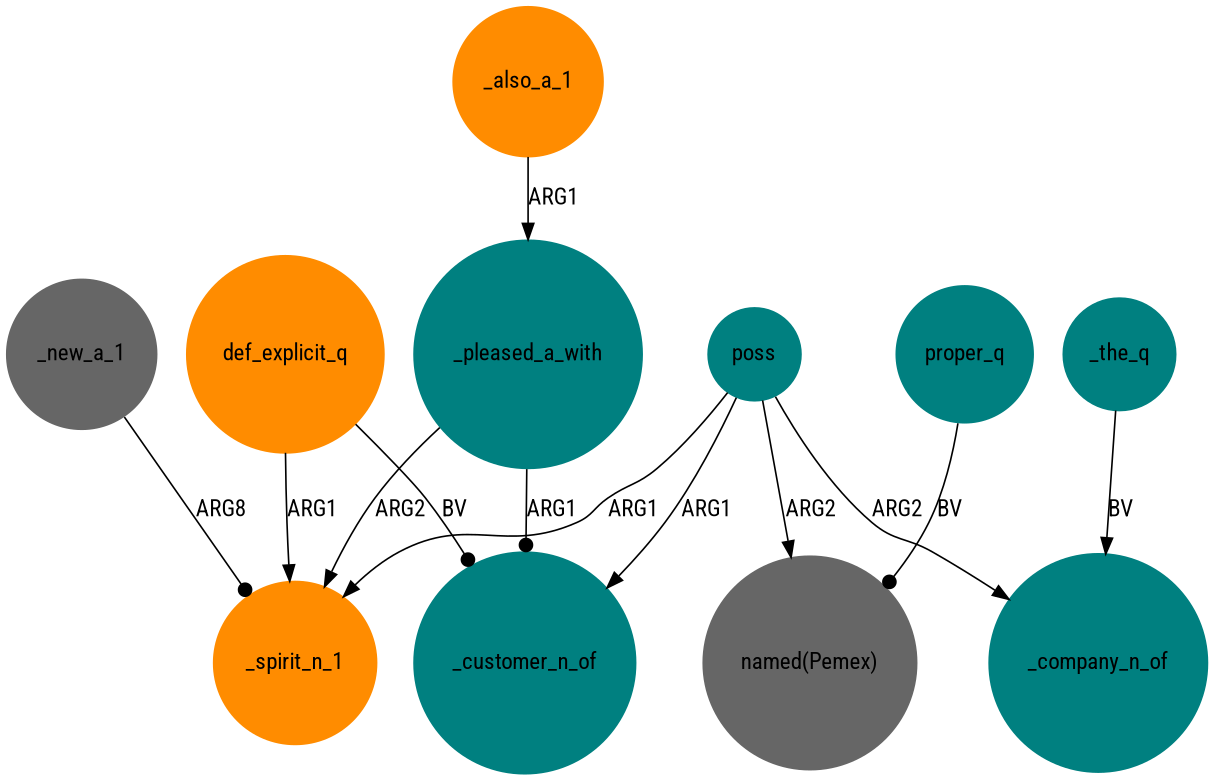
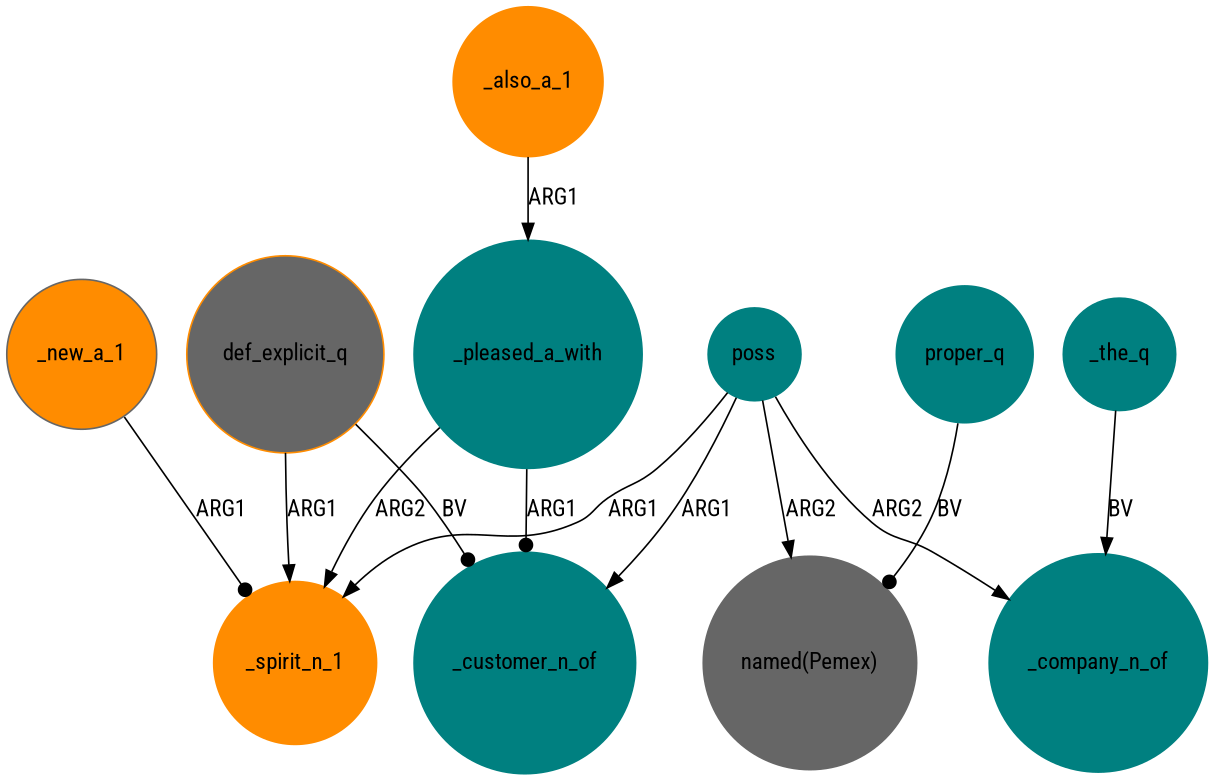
(82, 354) -> (82, 354)
(285, 354) -> (285, 354)
(221, 510) -> (221, 510)
